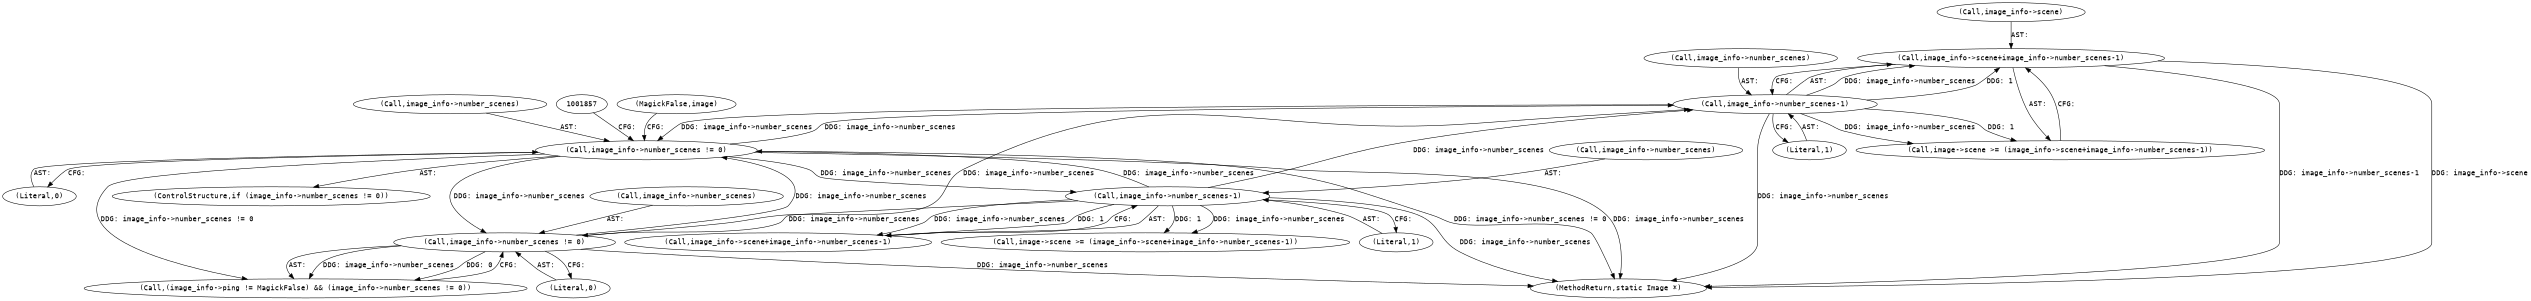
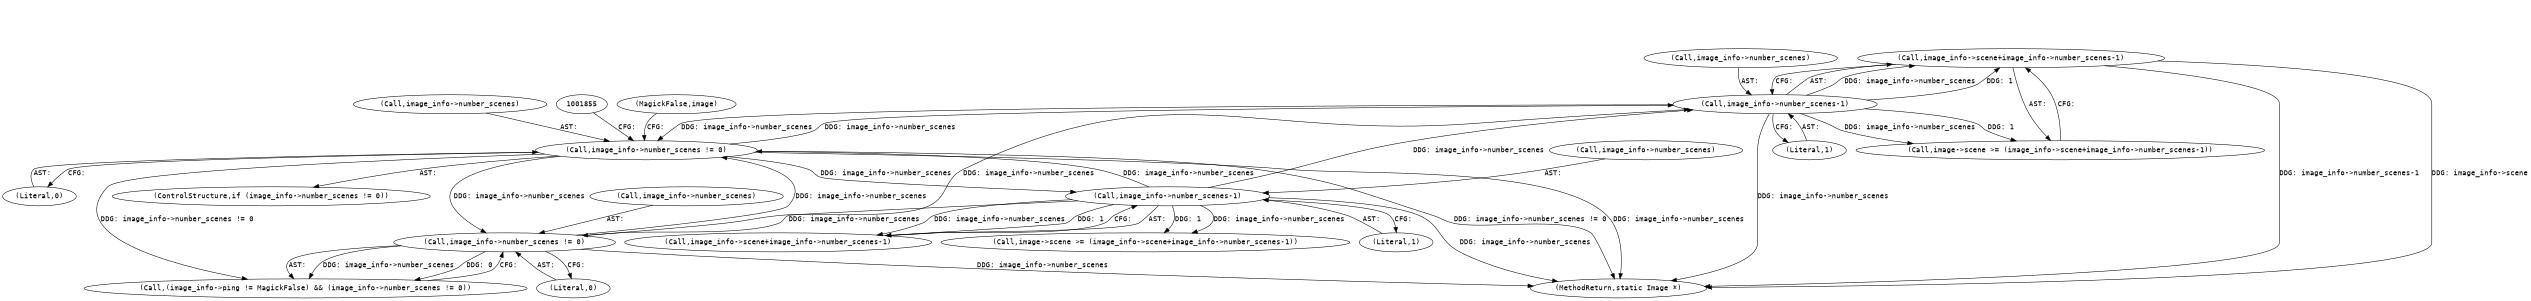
(2011, 12) -> none
(582, 104) -> (582, 104)
